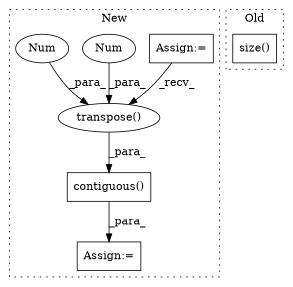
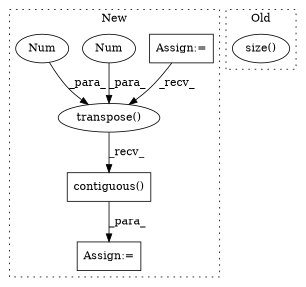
(255, 49) -> (261, 49)
(127, 152) -> (127, 152)
